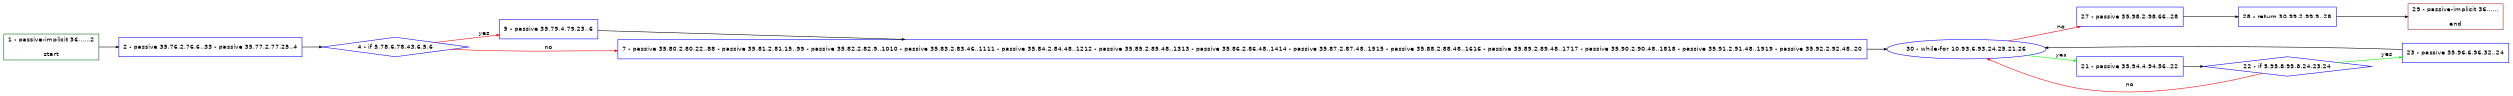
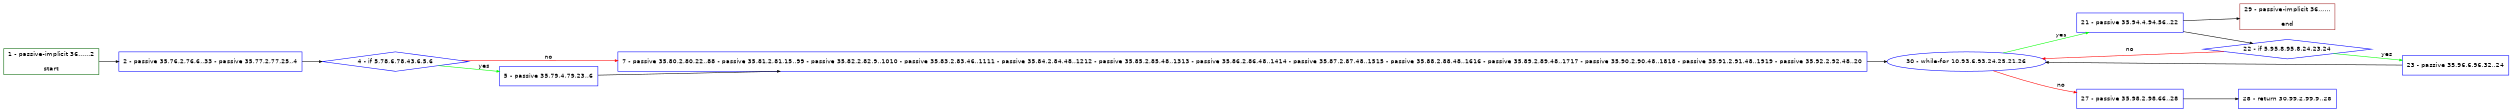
(2371, 17) -> (2210, 20)
(466, 39) -> (468, 68)
